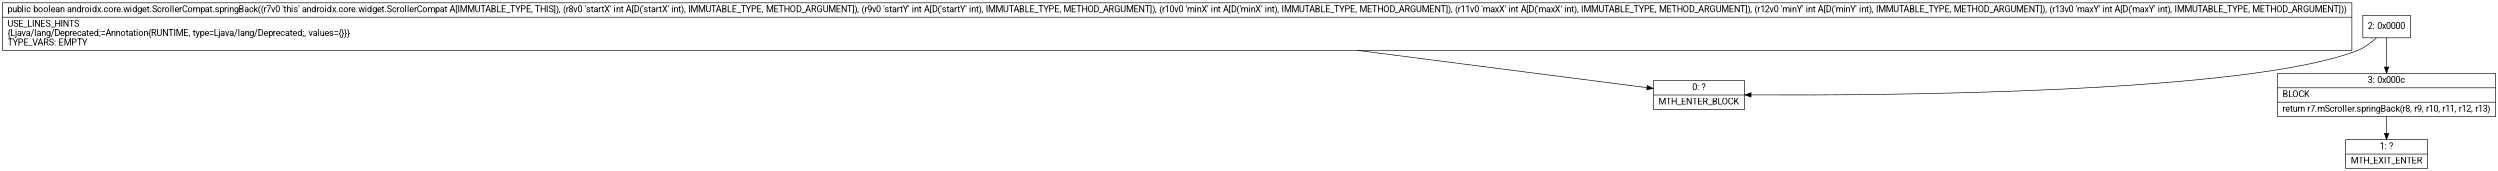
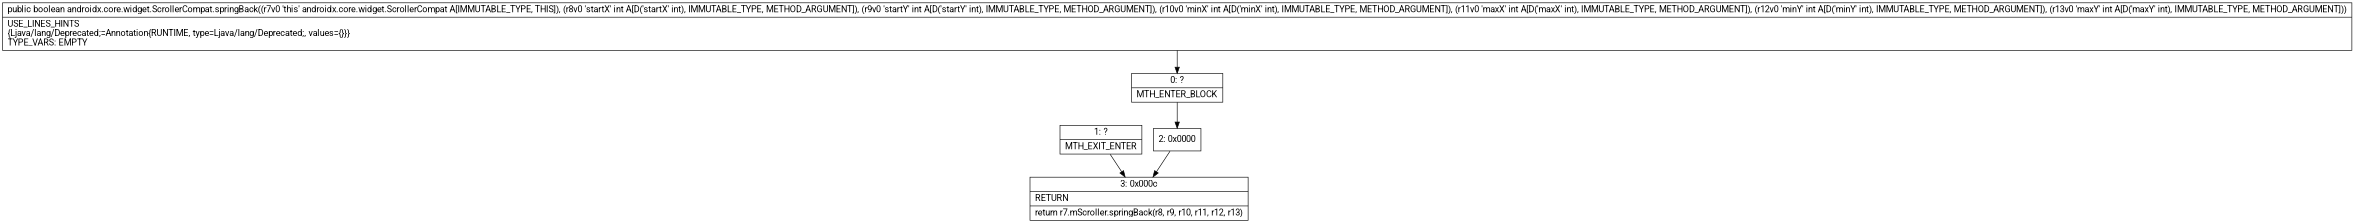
(2067, 89) -> (1177, 112)
(2296, 95) -> (1052, 198)
(2387, 125) -> (1116, 163)
